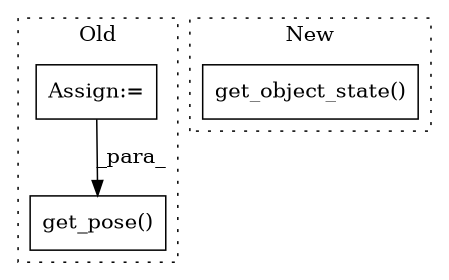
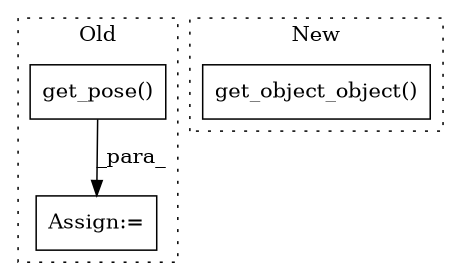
(310, 92) -> (316, 92)
(97, 150) -> (97, 150)
